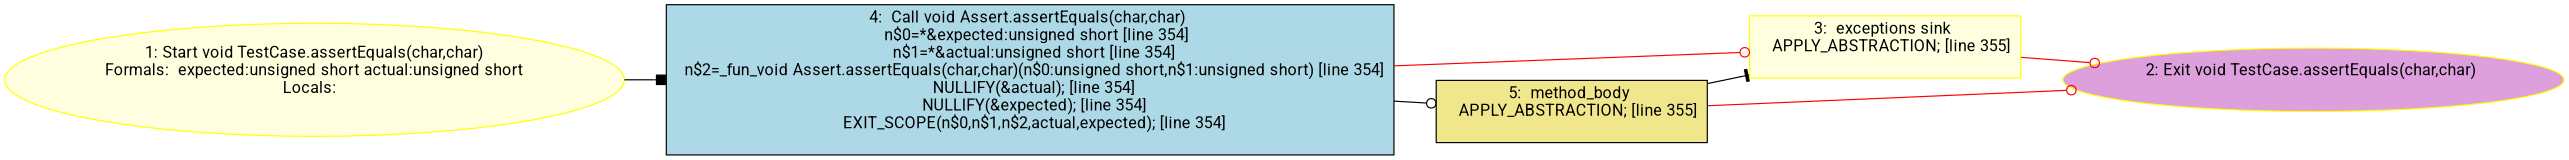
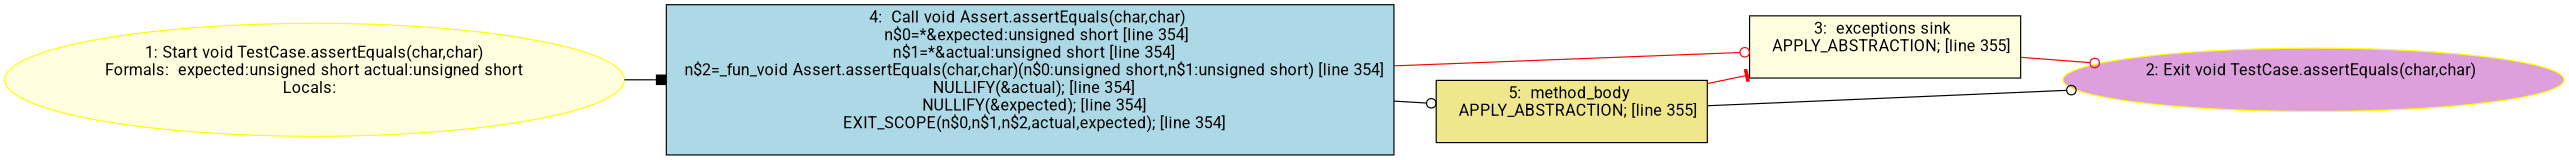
(1885, 47) -> (1885, 47)
(1725, 80) -> (1725, 80)
(1887, 98) -> (1887, 98)
